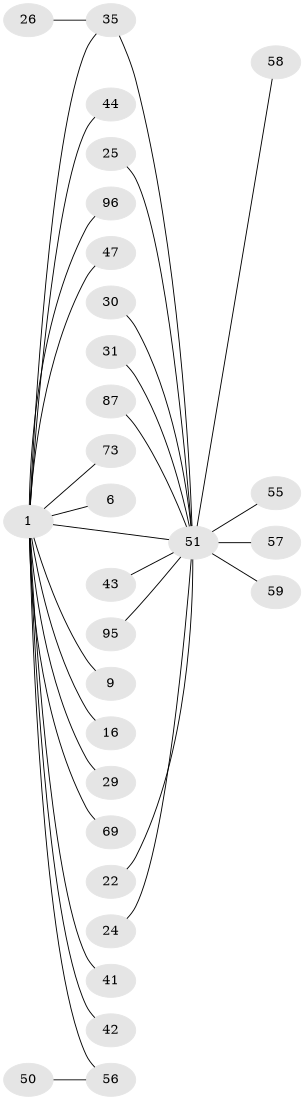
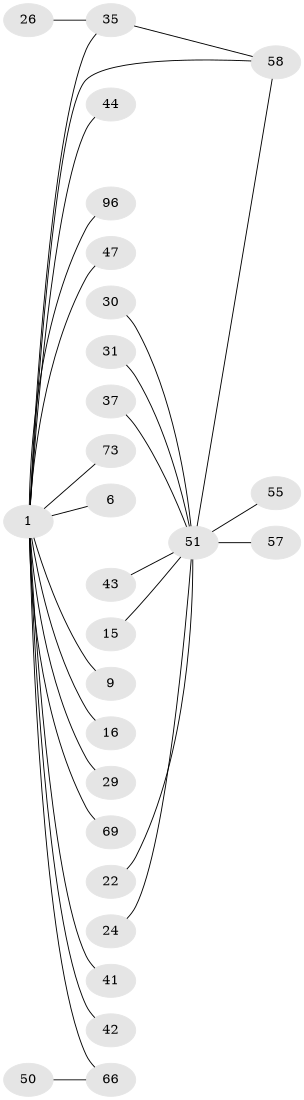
(111, 154) -> none
(172, 278) -> (193, 41)
(111, 402) -> (111, 402)
(111, 532) -> (81, 90)
(276, 592) -> none
(111, 634) -> (111, 634)
(111, 1080) -> (111, 1080)
